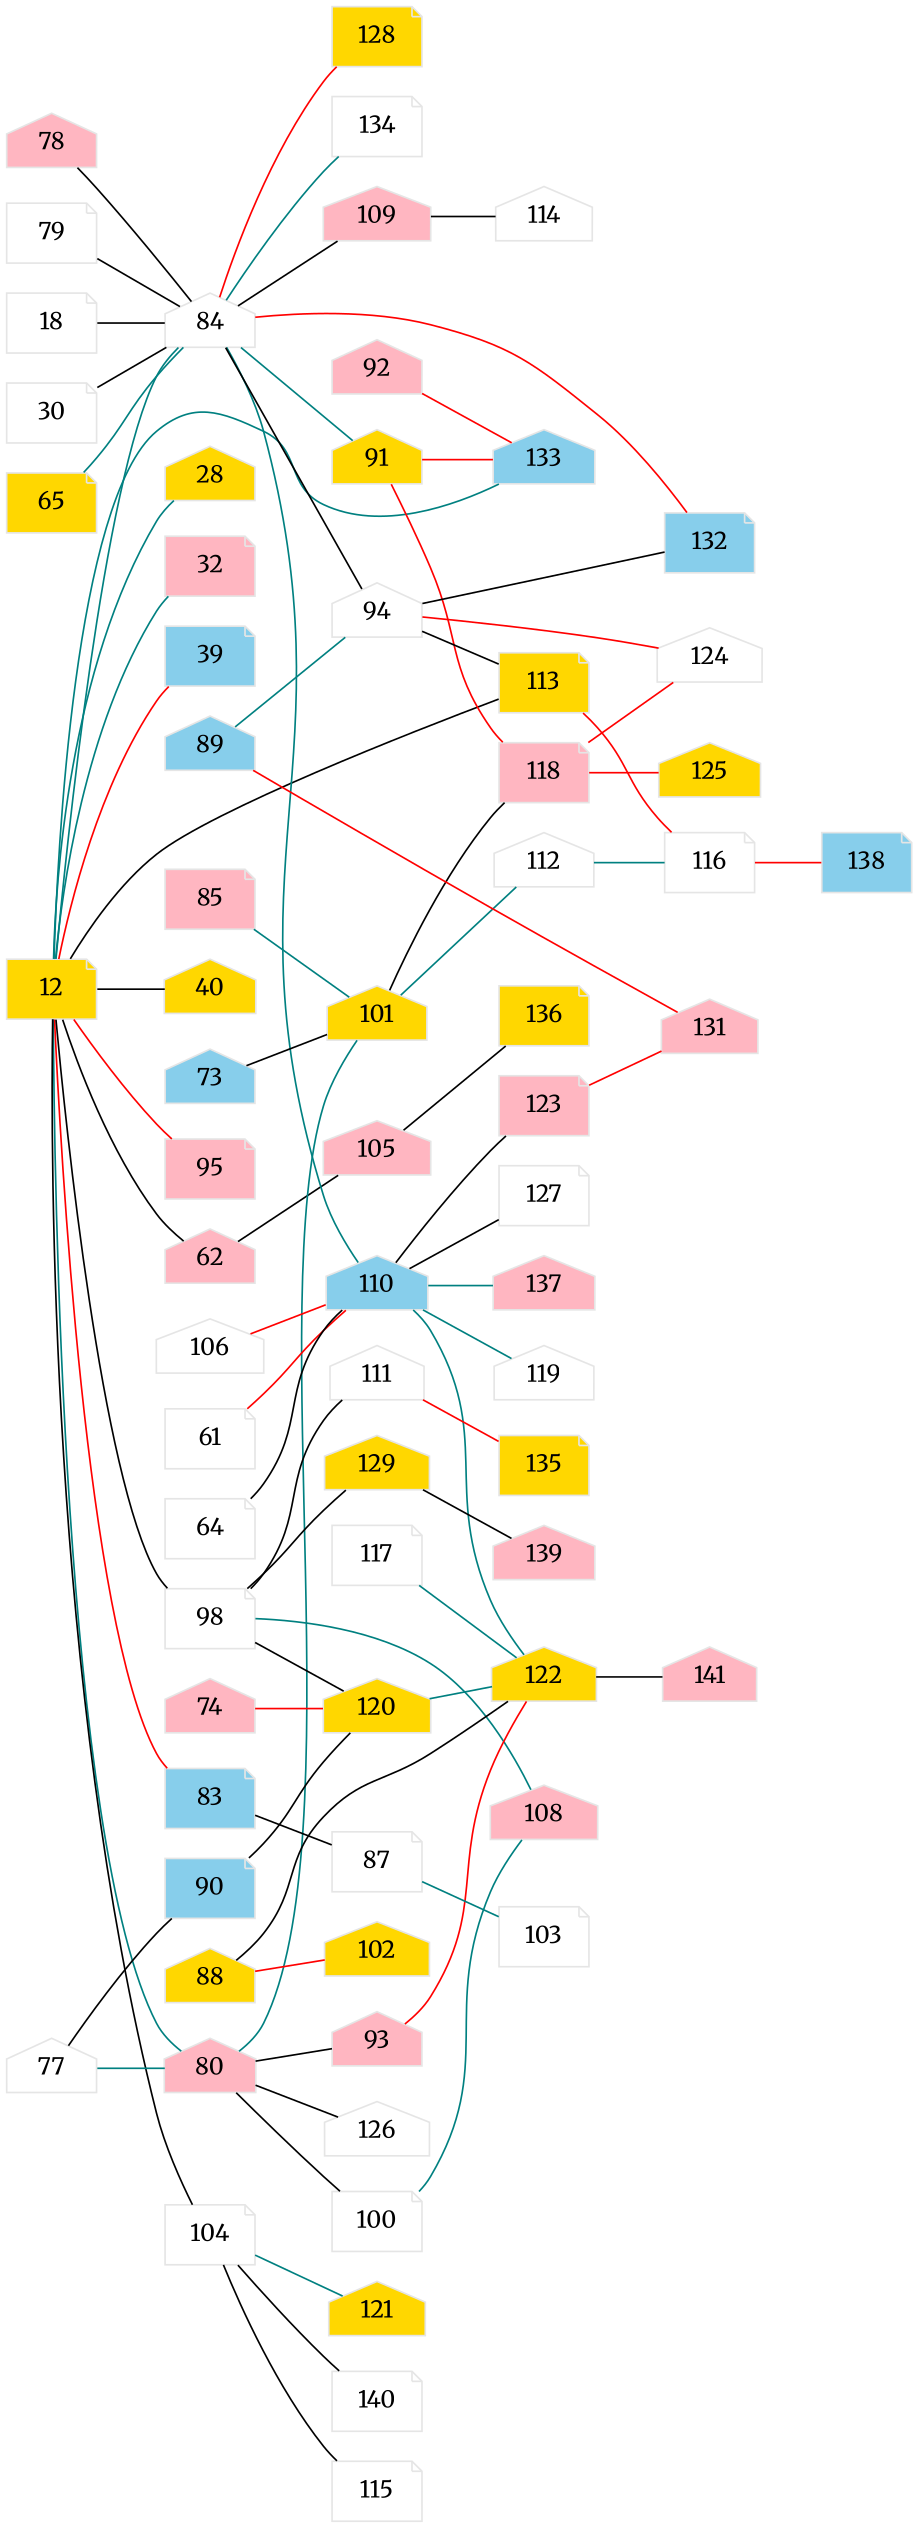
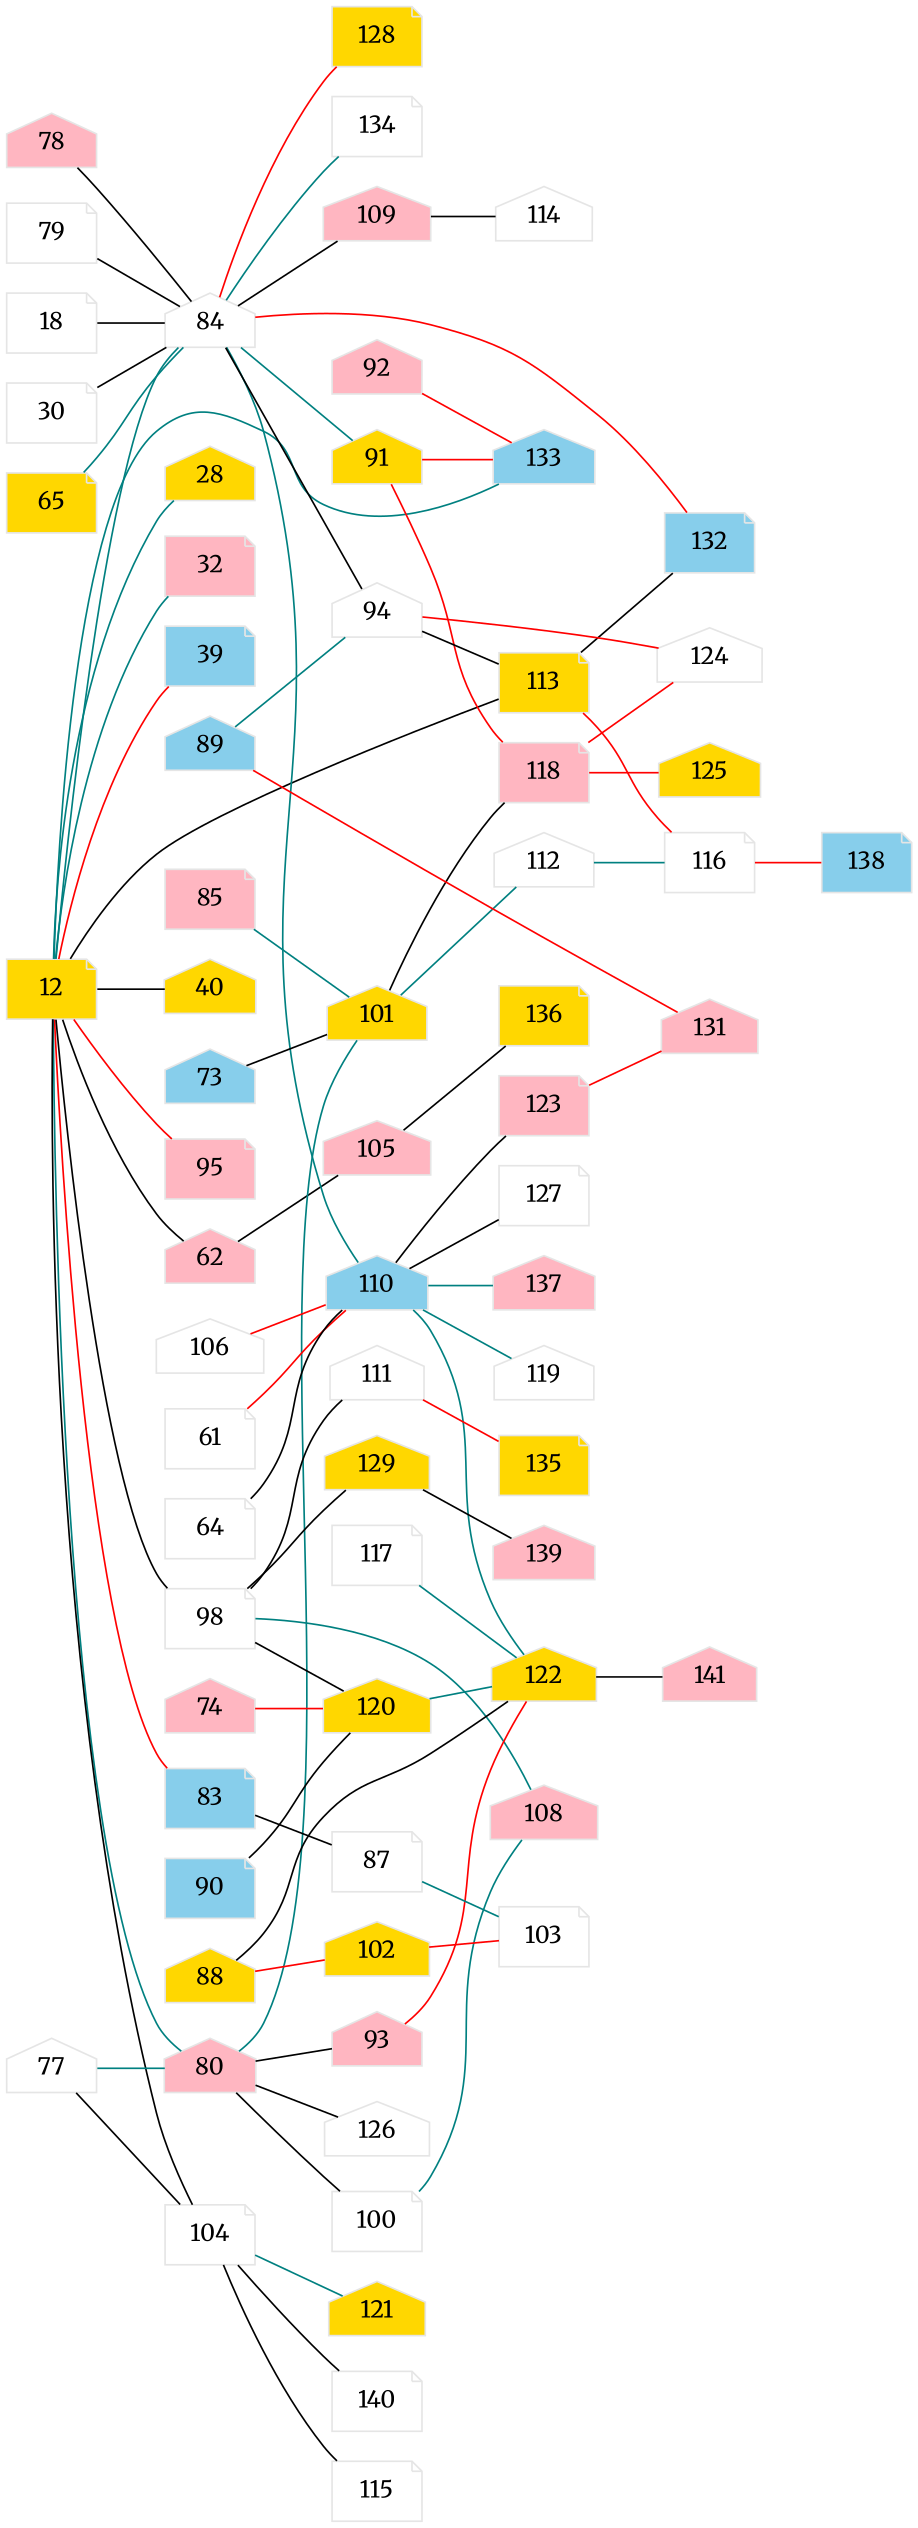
(544, 578) -> (627, 613)
none -> (464, 1944)
(117, 1980) -> (128, 2149)
